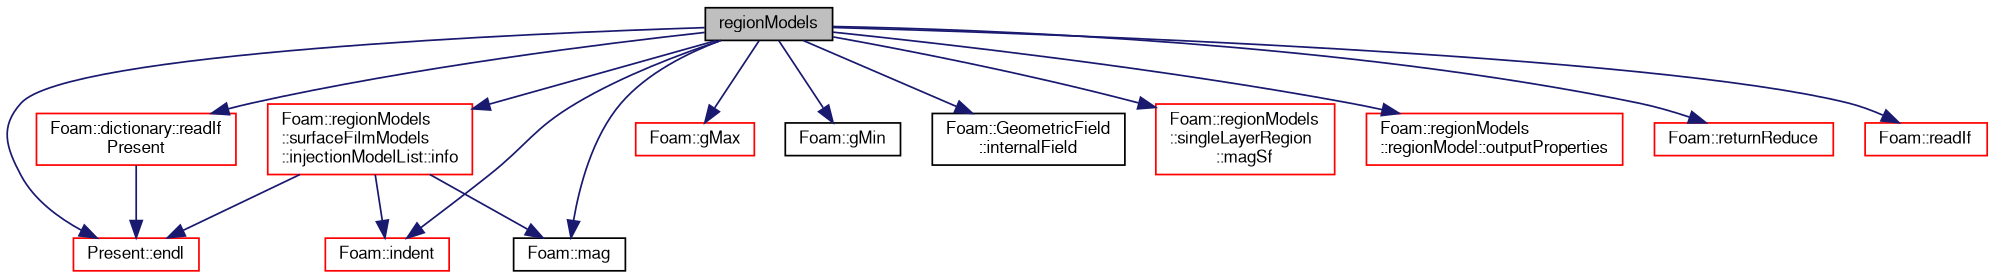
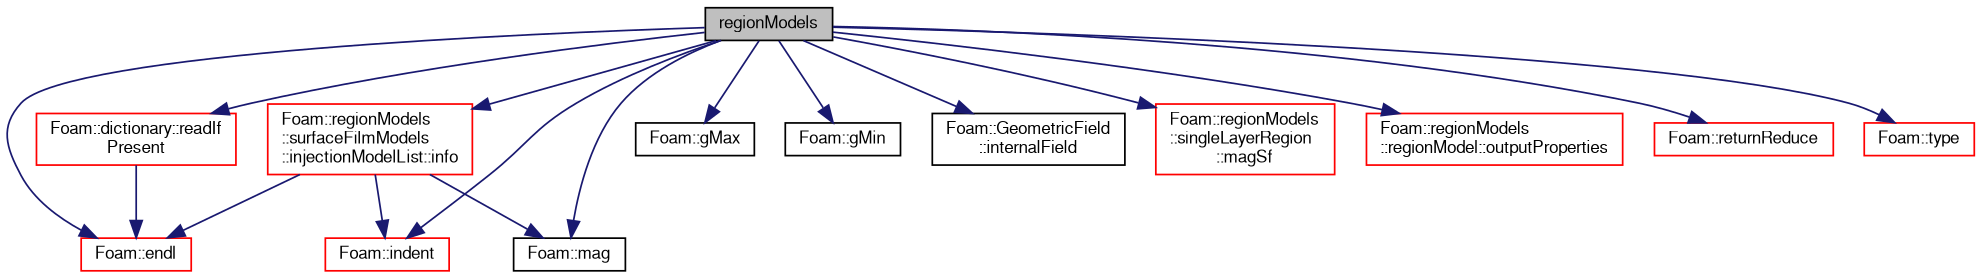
(695, 139) -> (695, 139)
(1926, 139) -> (1919, 139)
(136, 254) -> (136, 254)
